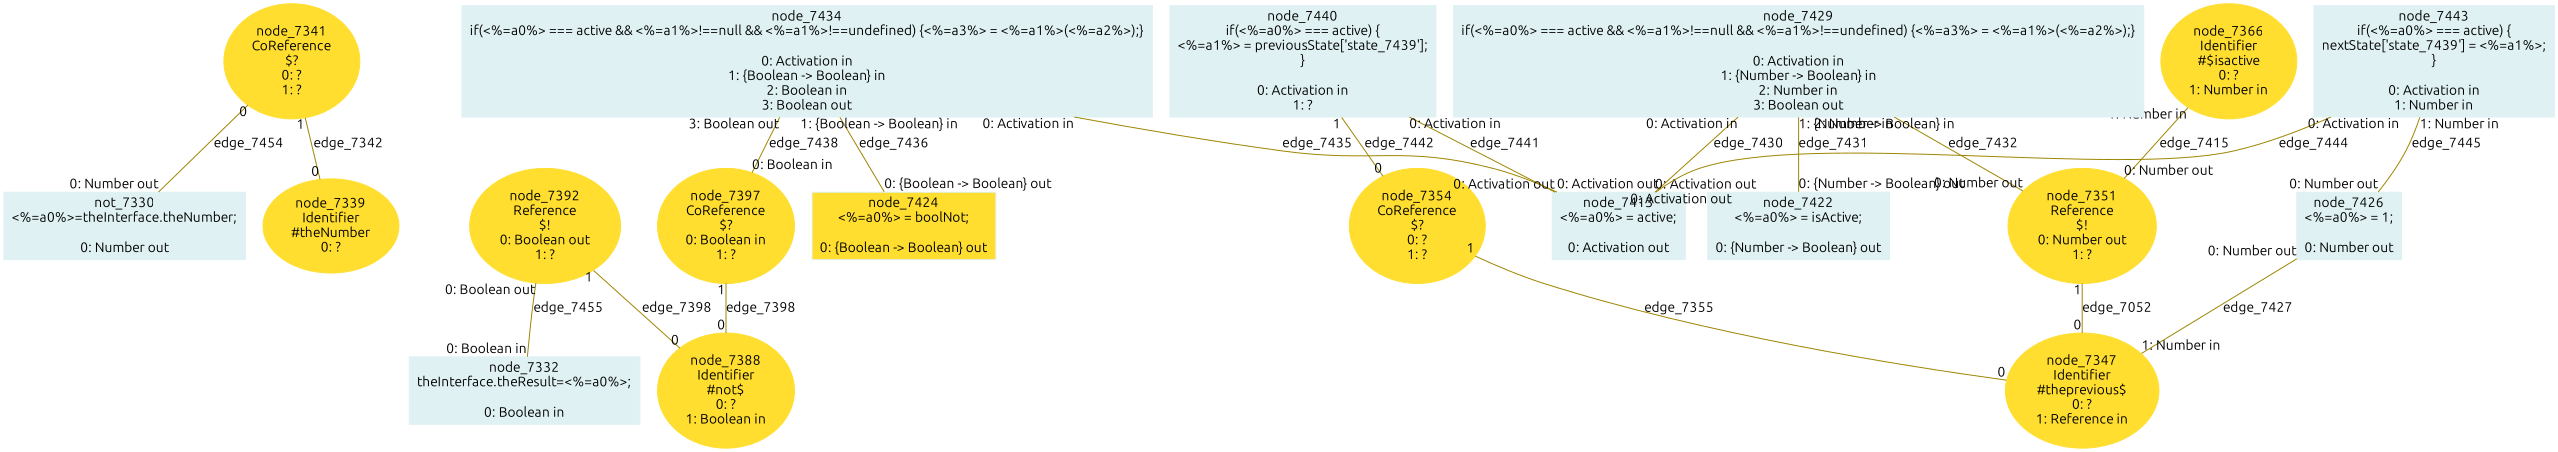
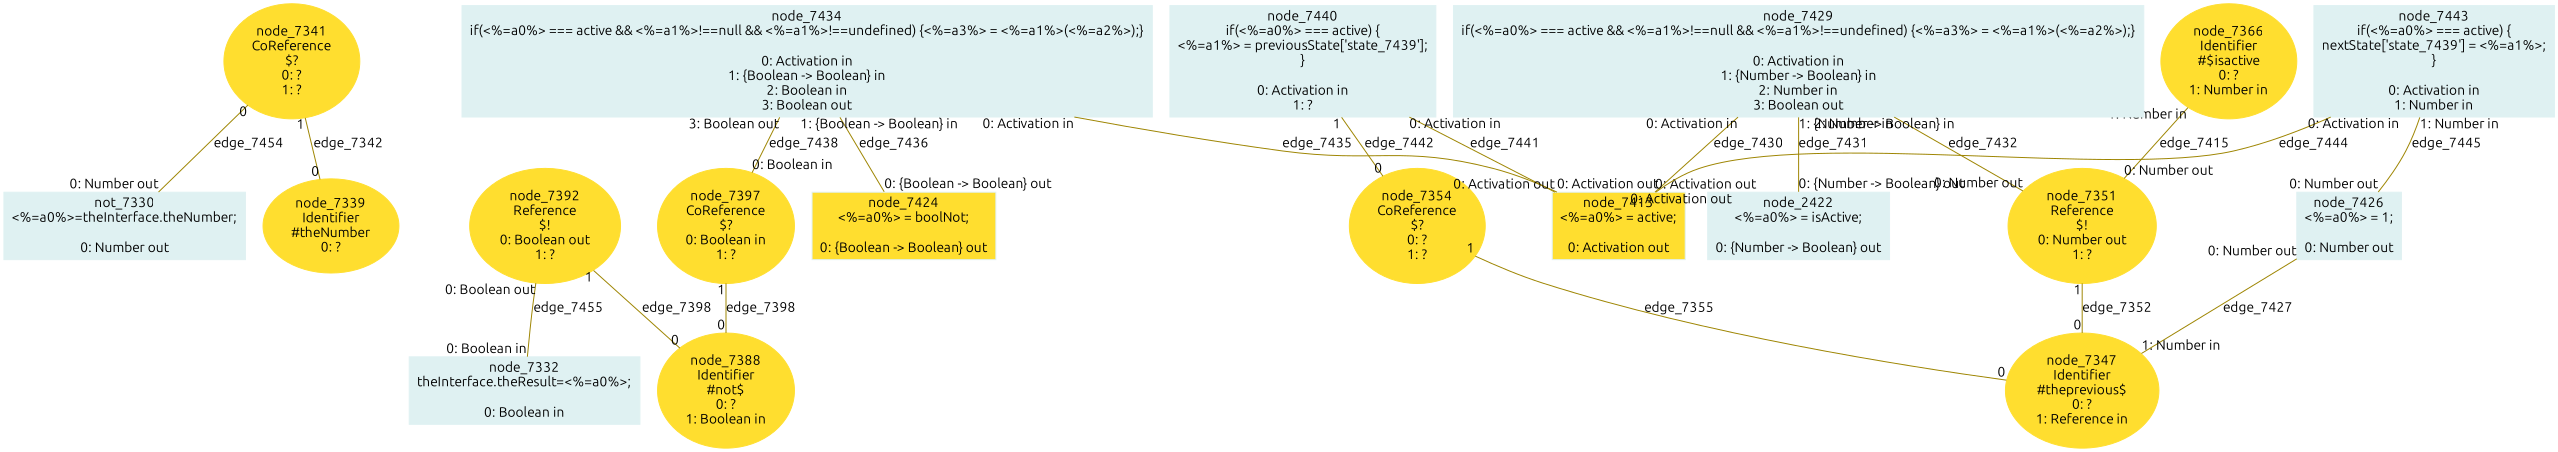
(1619, 226) -> (1619, 226)
(1799, 226) -> (1799, 226)
(2117, 308) -> (2117, 308)
